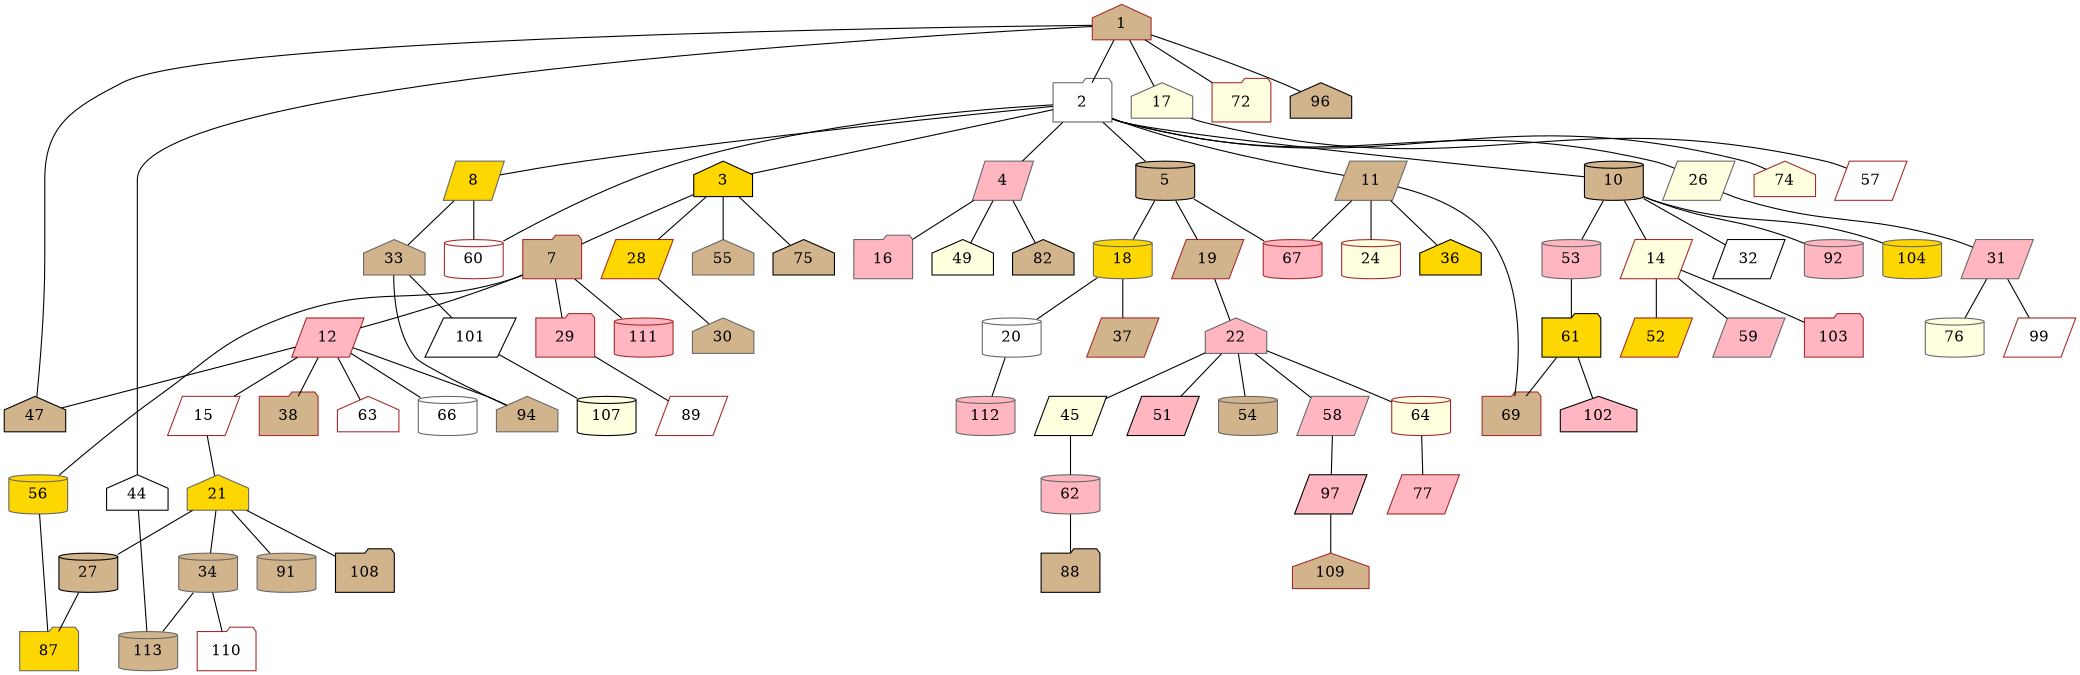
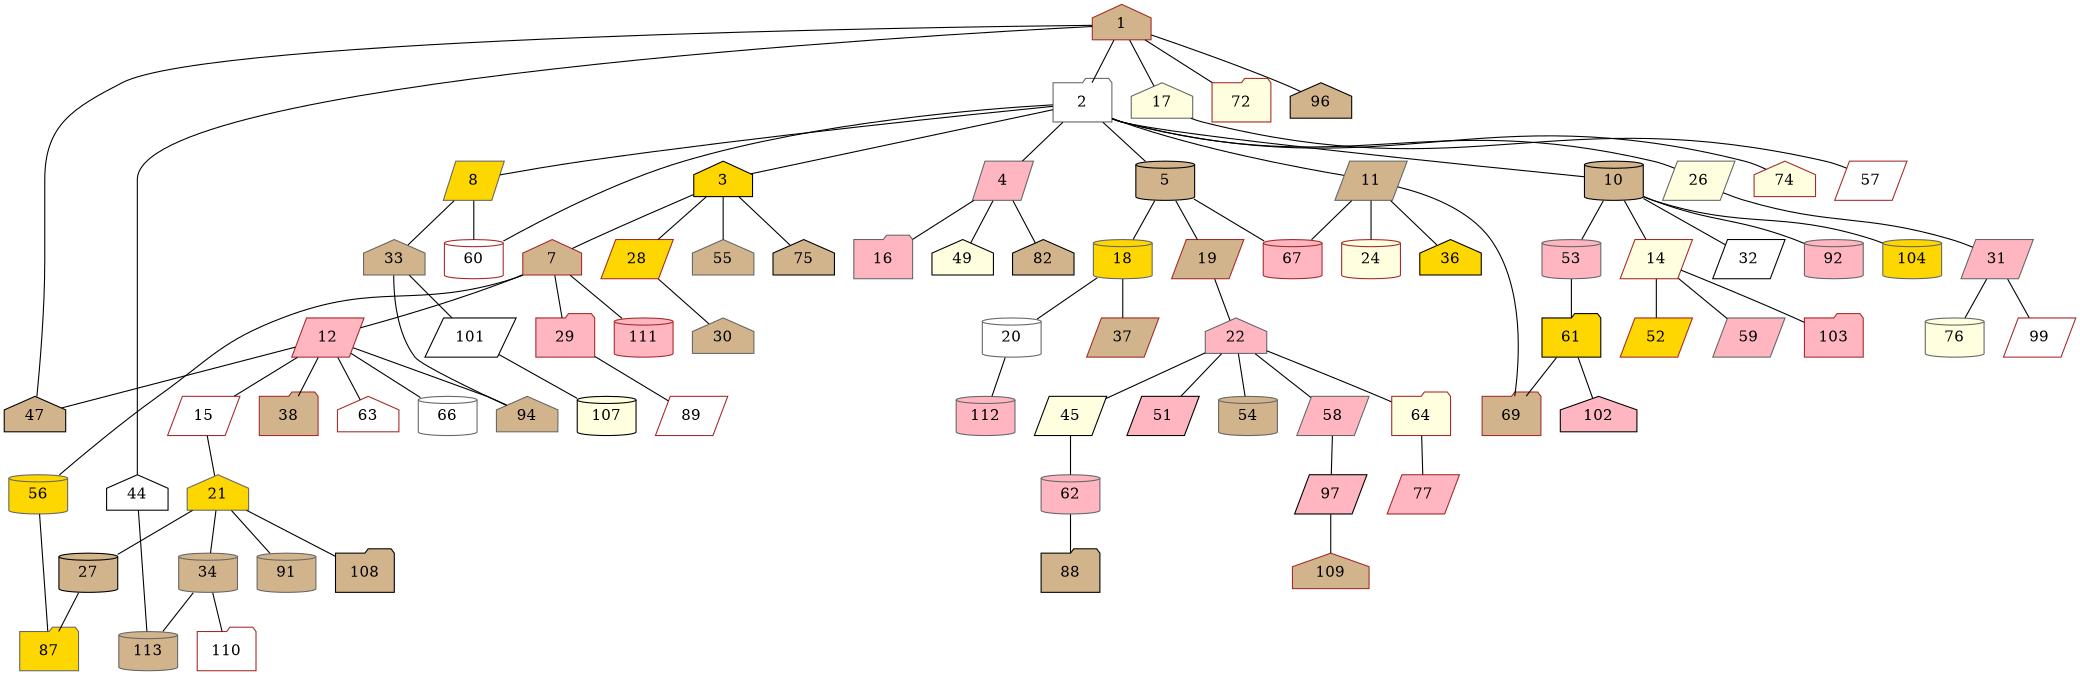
(552, 259) -> (552, 259)
(1421, 416) -> (1421, 416)
